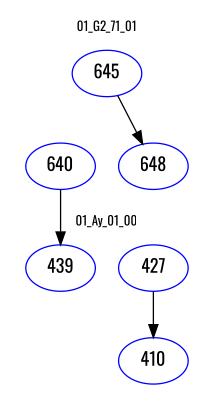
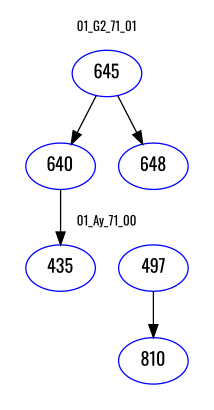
none -> (87, 114)
(107, 222) -> (107, 222)
(61, 268) -> (61, 268)
(153, 268) -> (153, 268)
(153, 361) -> (153, 361)
